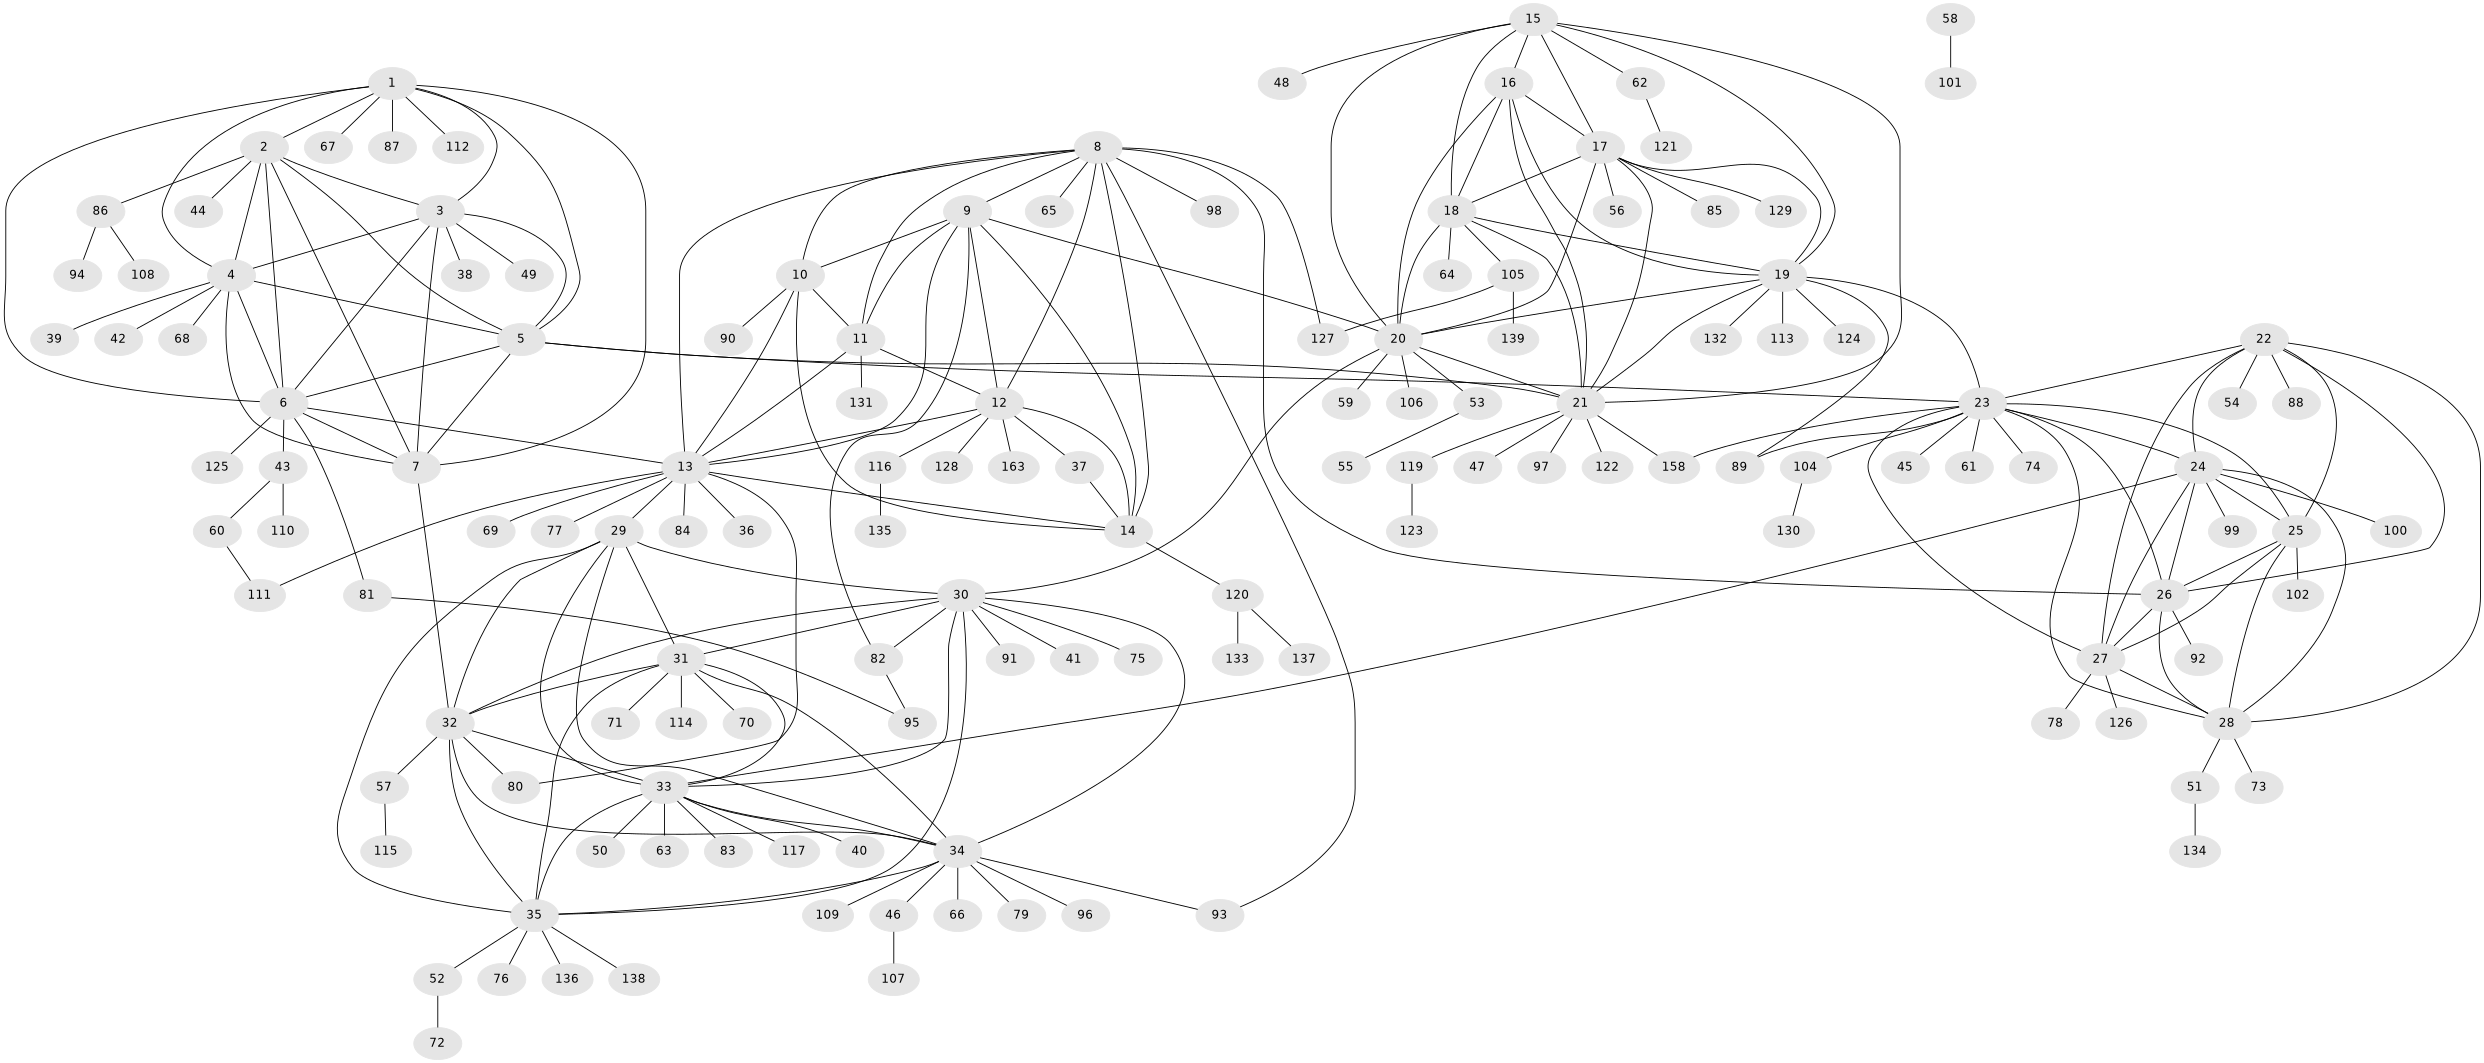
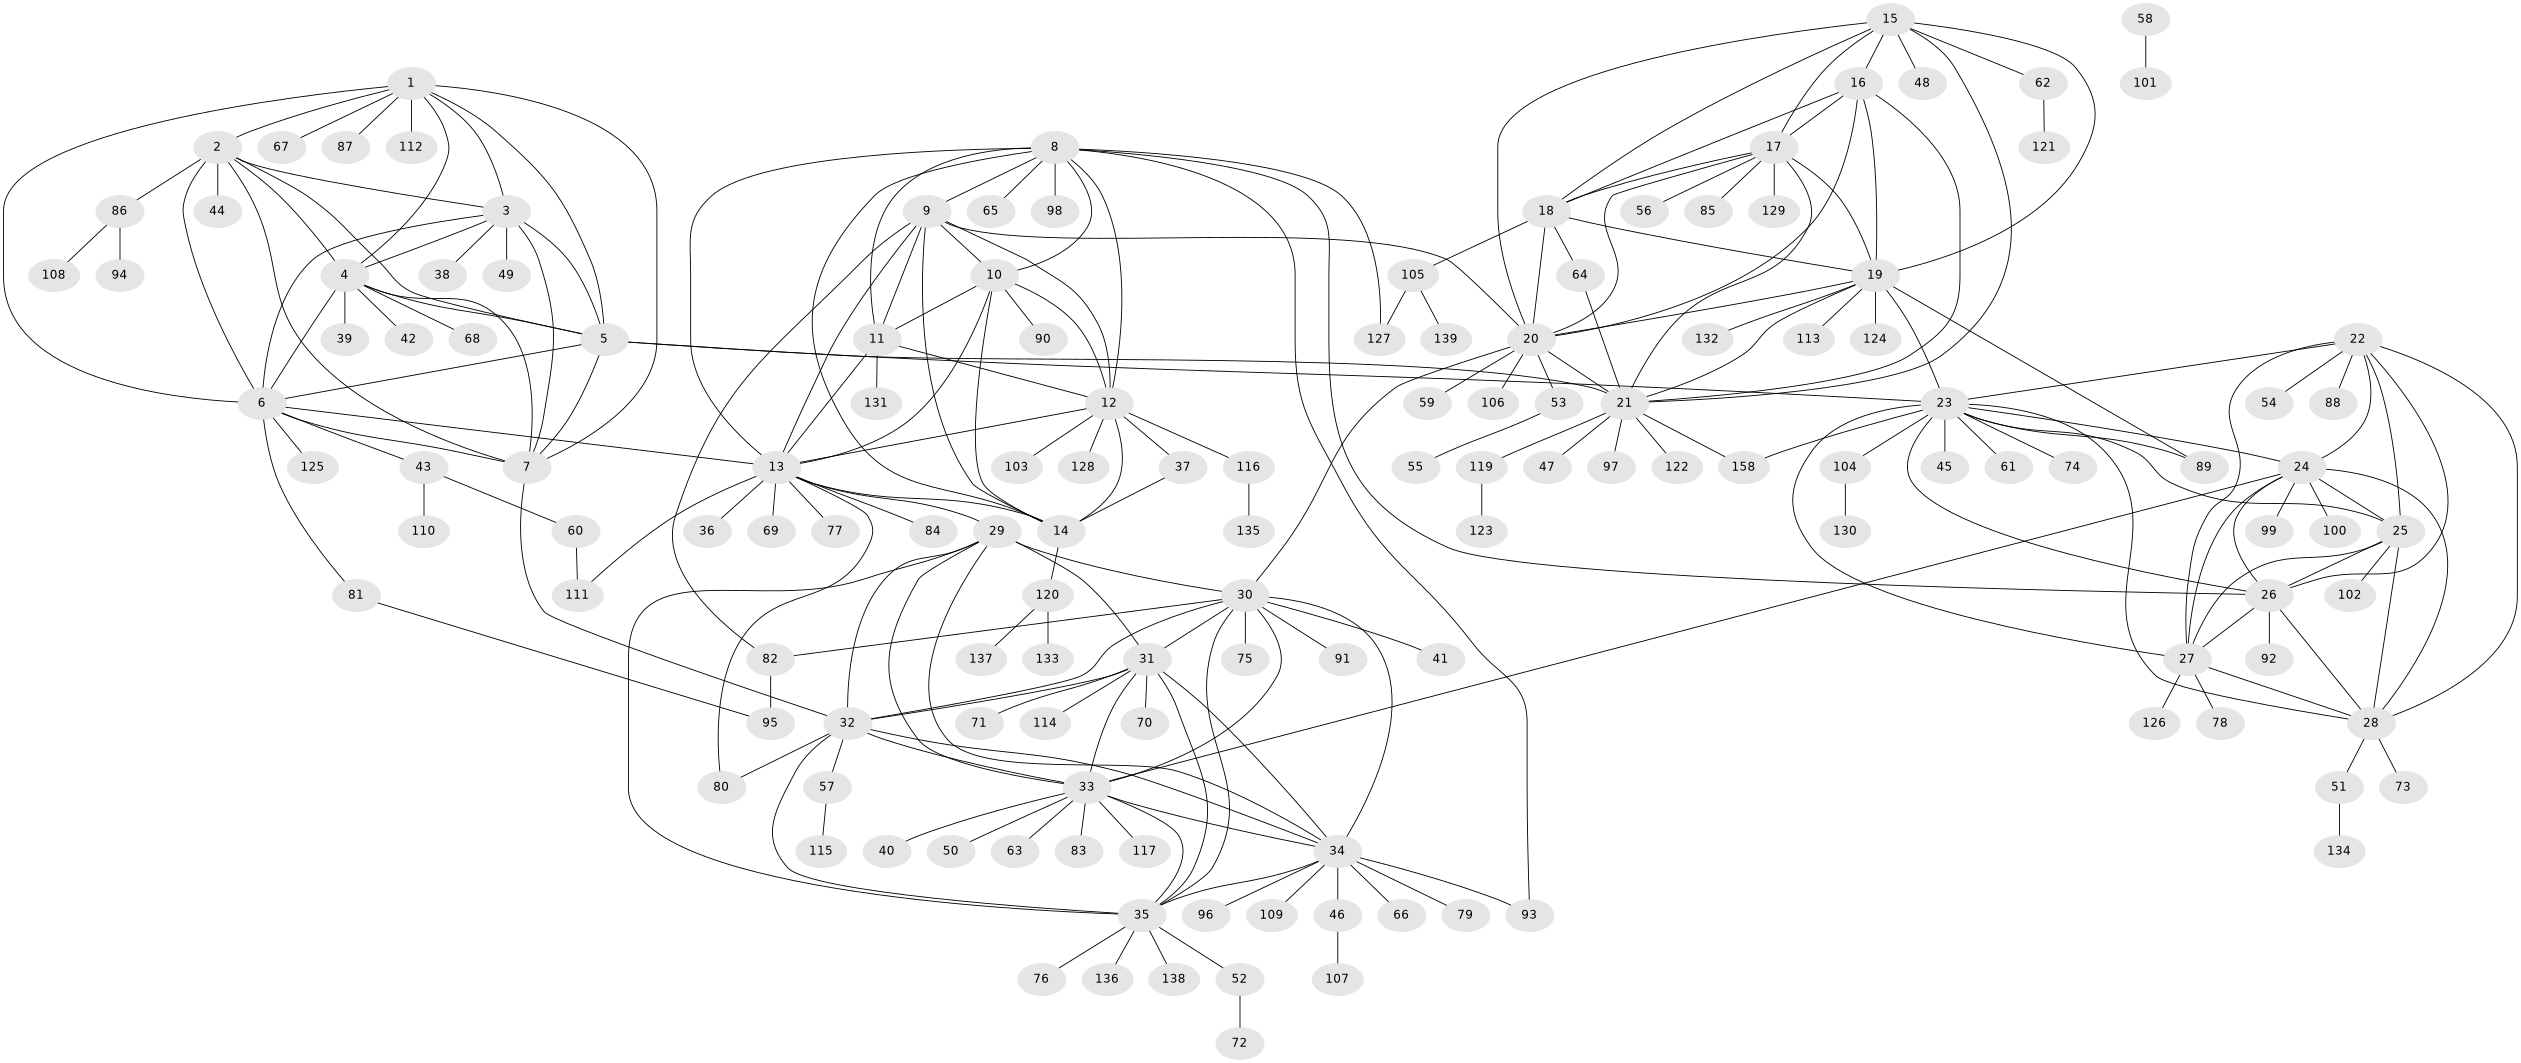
(1560, 281) -> (1603, 340)
none -> (1075, 323)
(1014, 468) -> (1017, 468)
